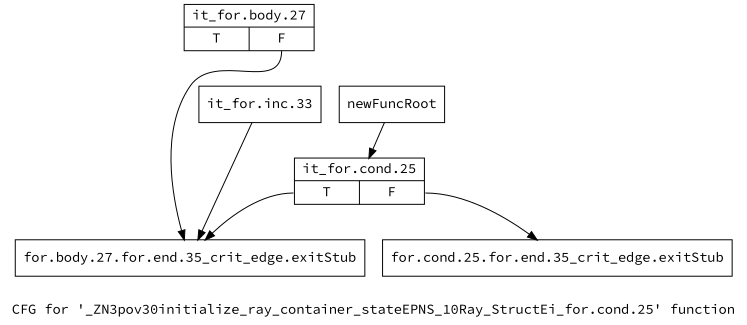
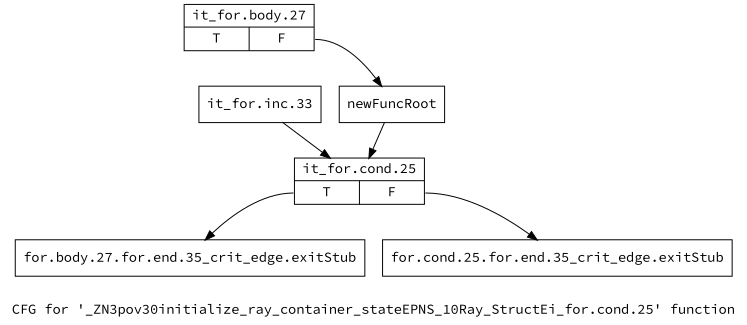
(181, 104) -> (349, 52)
(227, 177) -> (302, 137)
